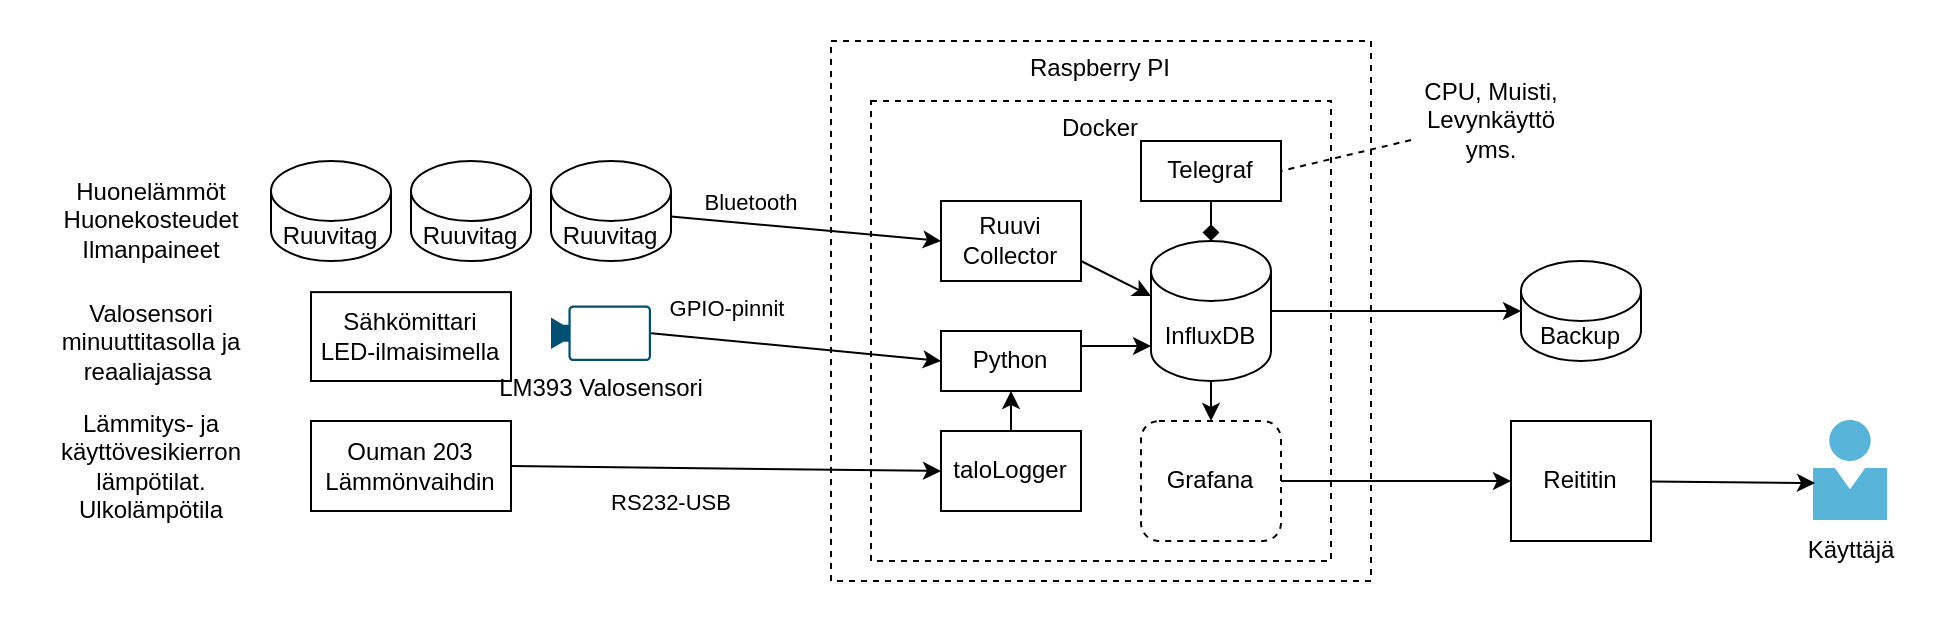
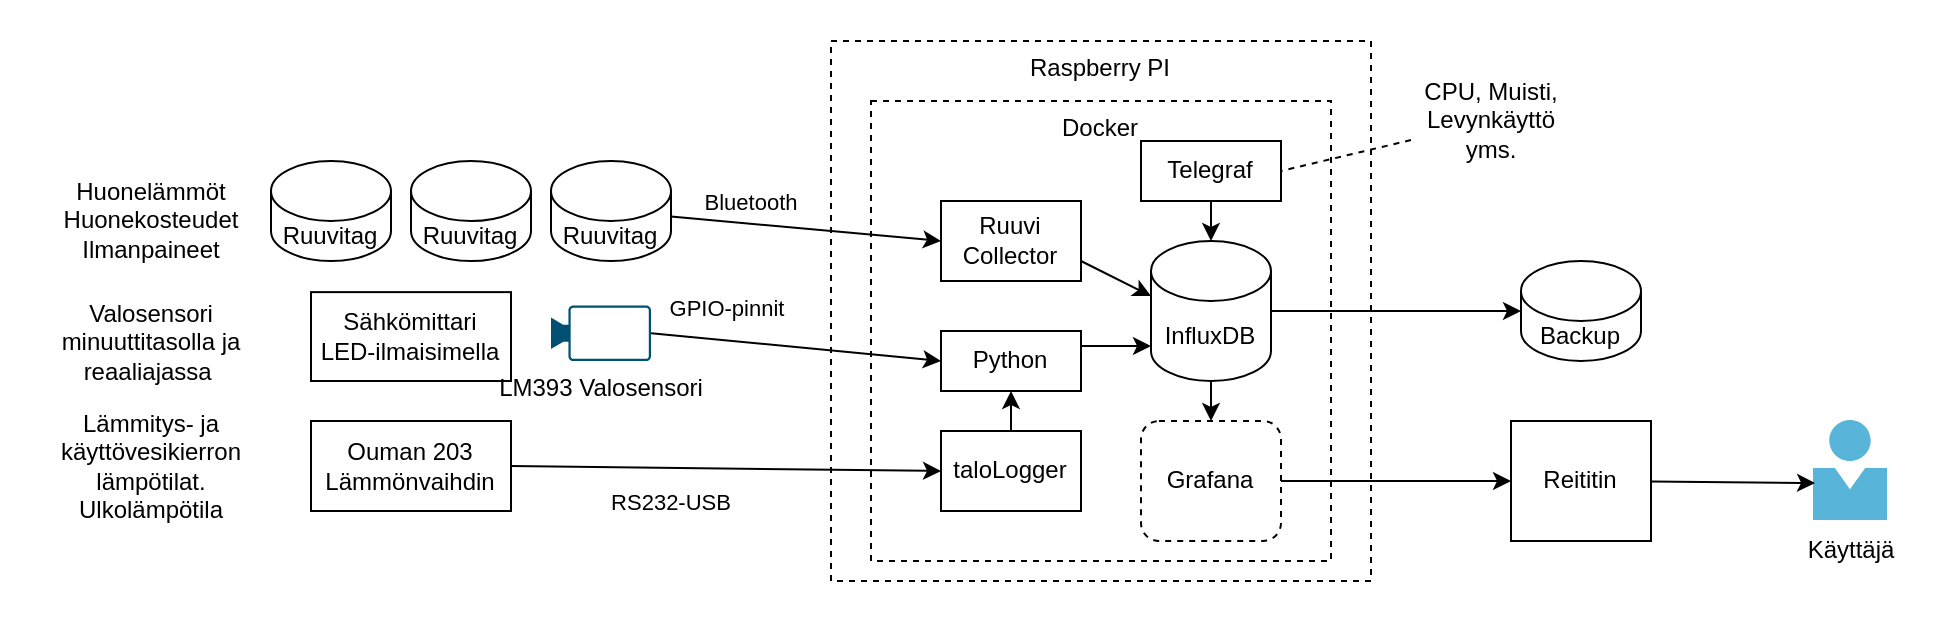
(1211, 225) -> (1211, 226)
